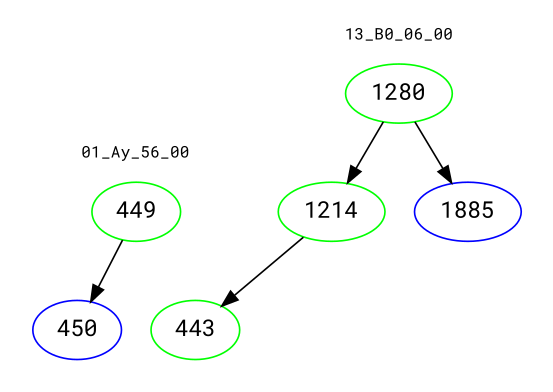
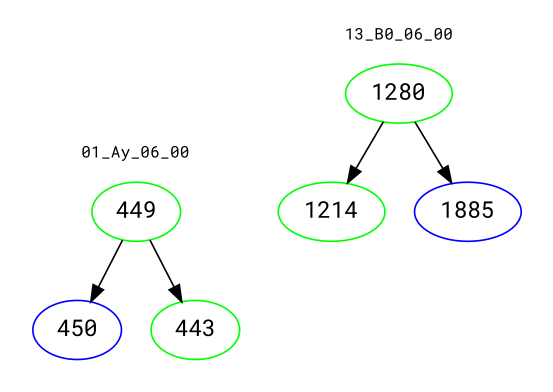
(136, 153) -> (136, 153)
(269, 266) -> (162, 264)
